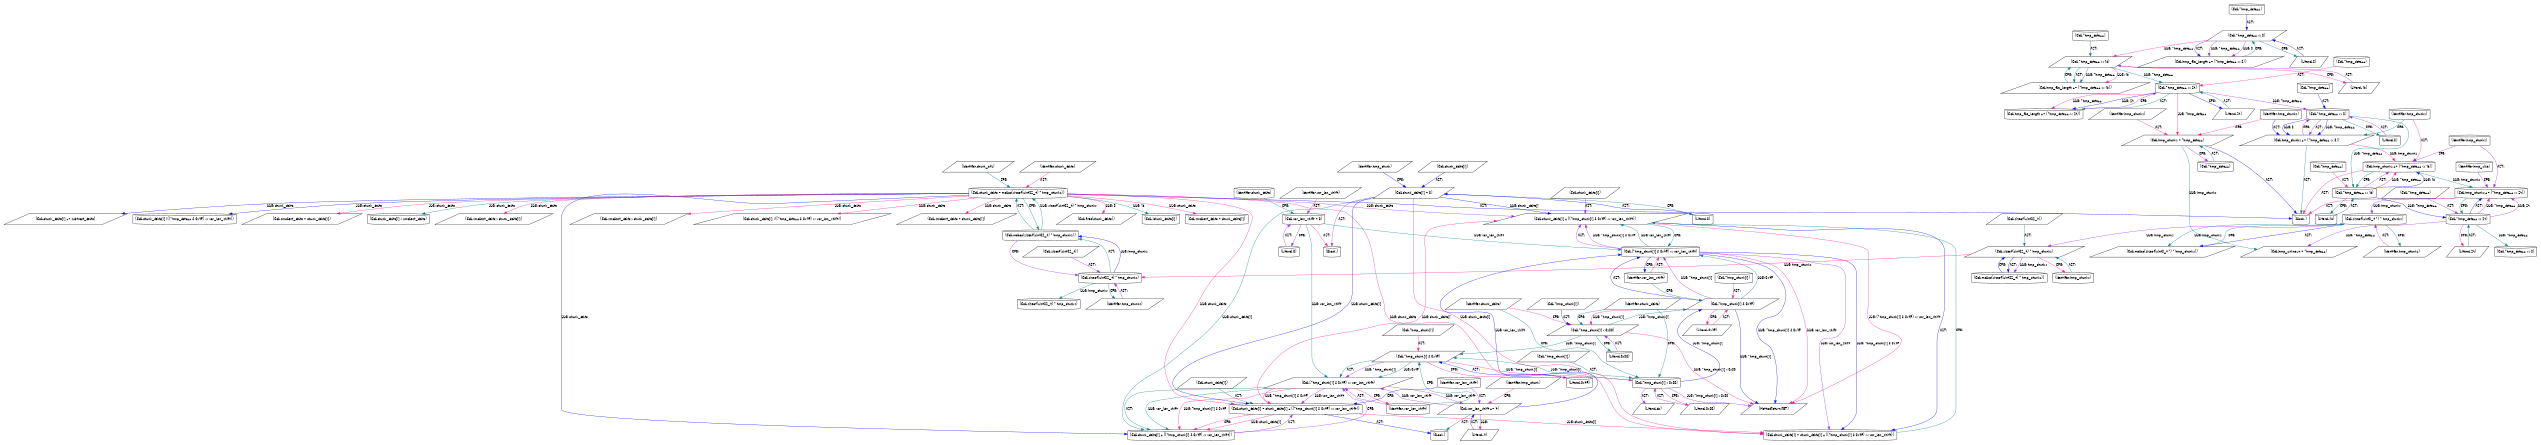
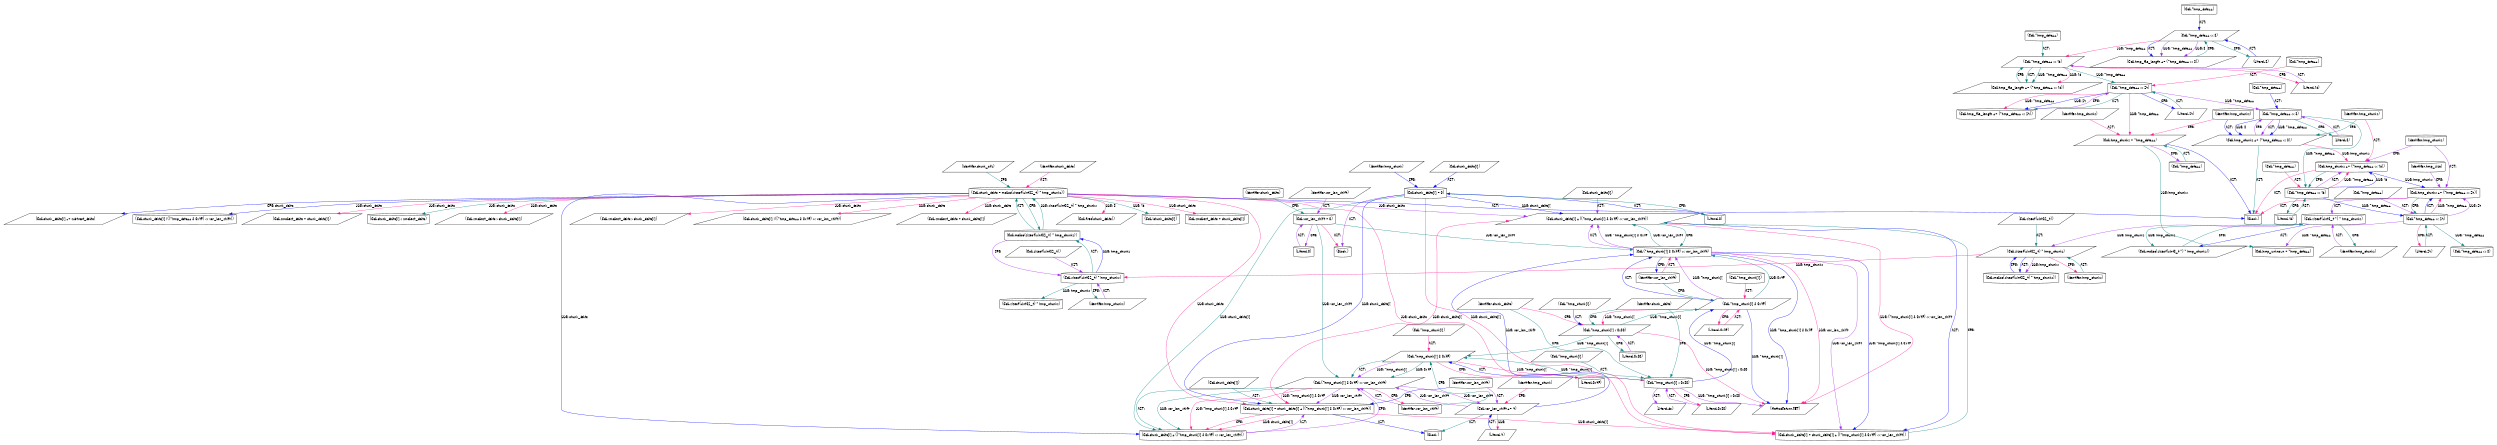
(2443, 179) -> (2396, 179)
(1414, 193) -> (1426, 193)
(280, 206) -> (280, 206)
(2387, 206) -> (2338, 206)
(2299, 252) -> (2283, 252)
